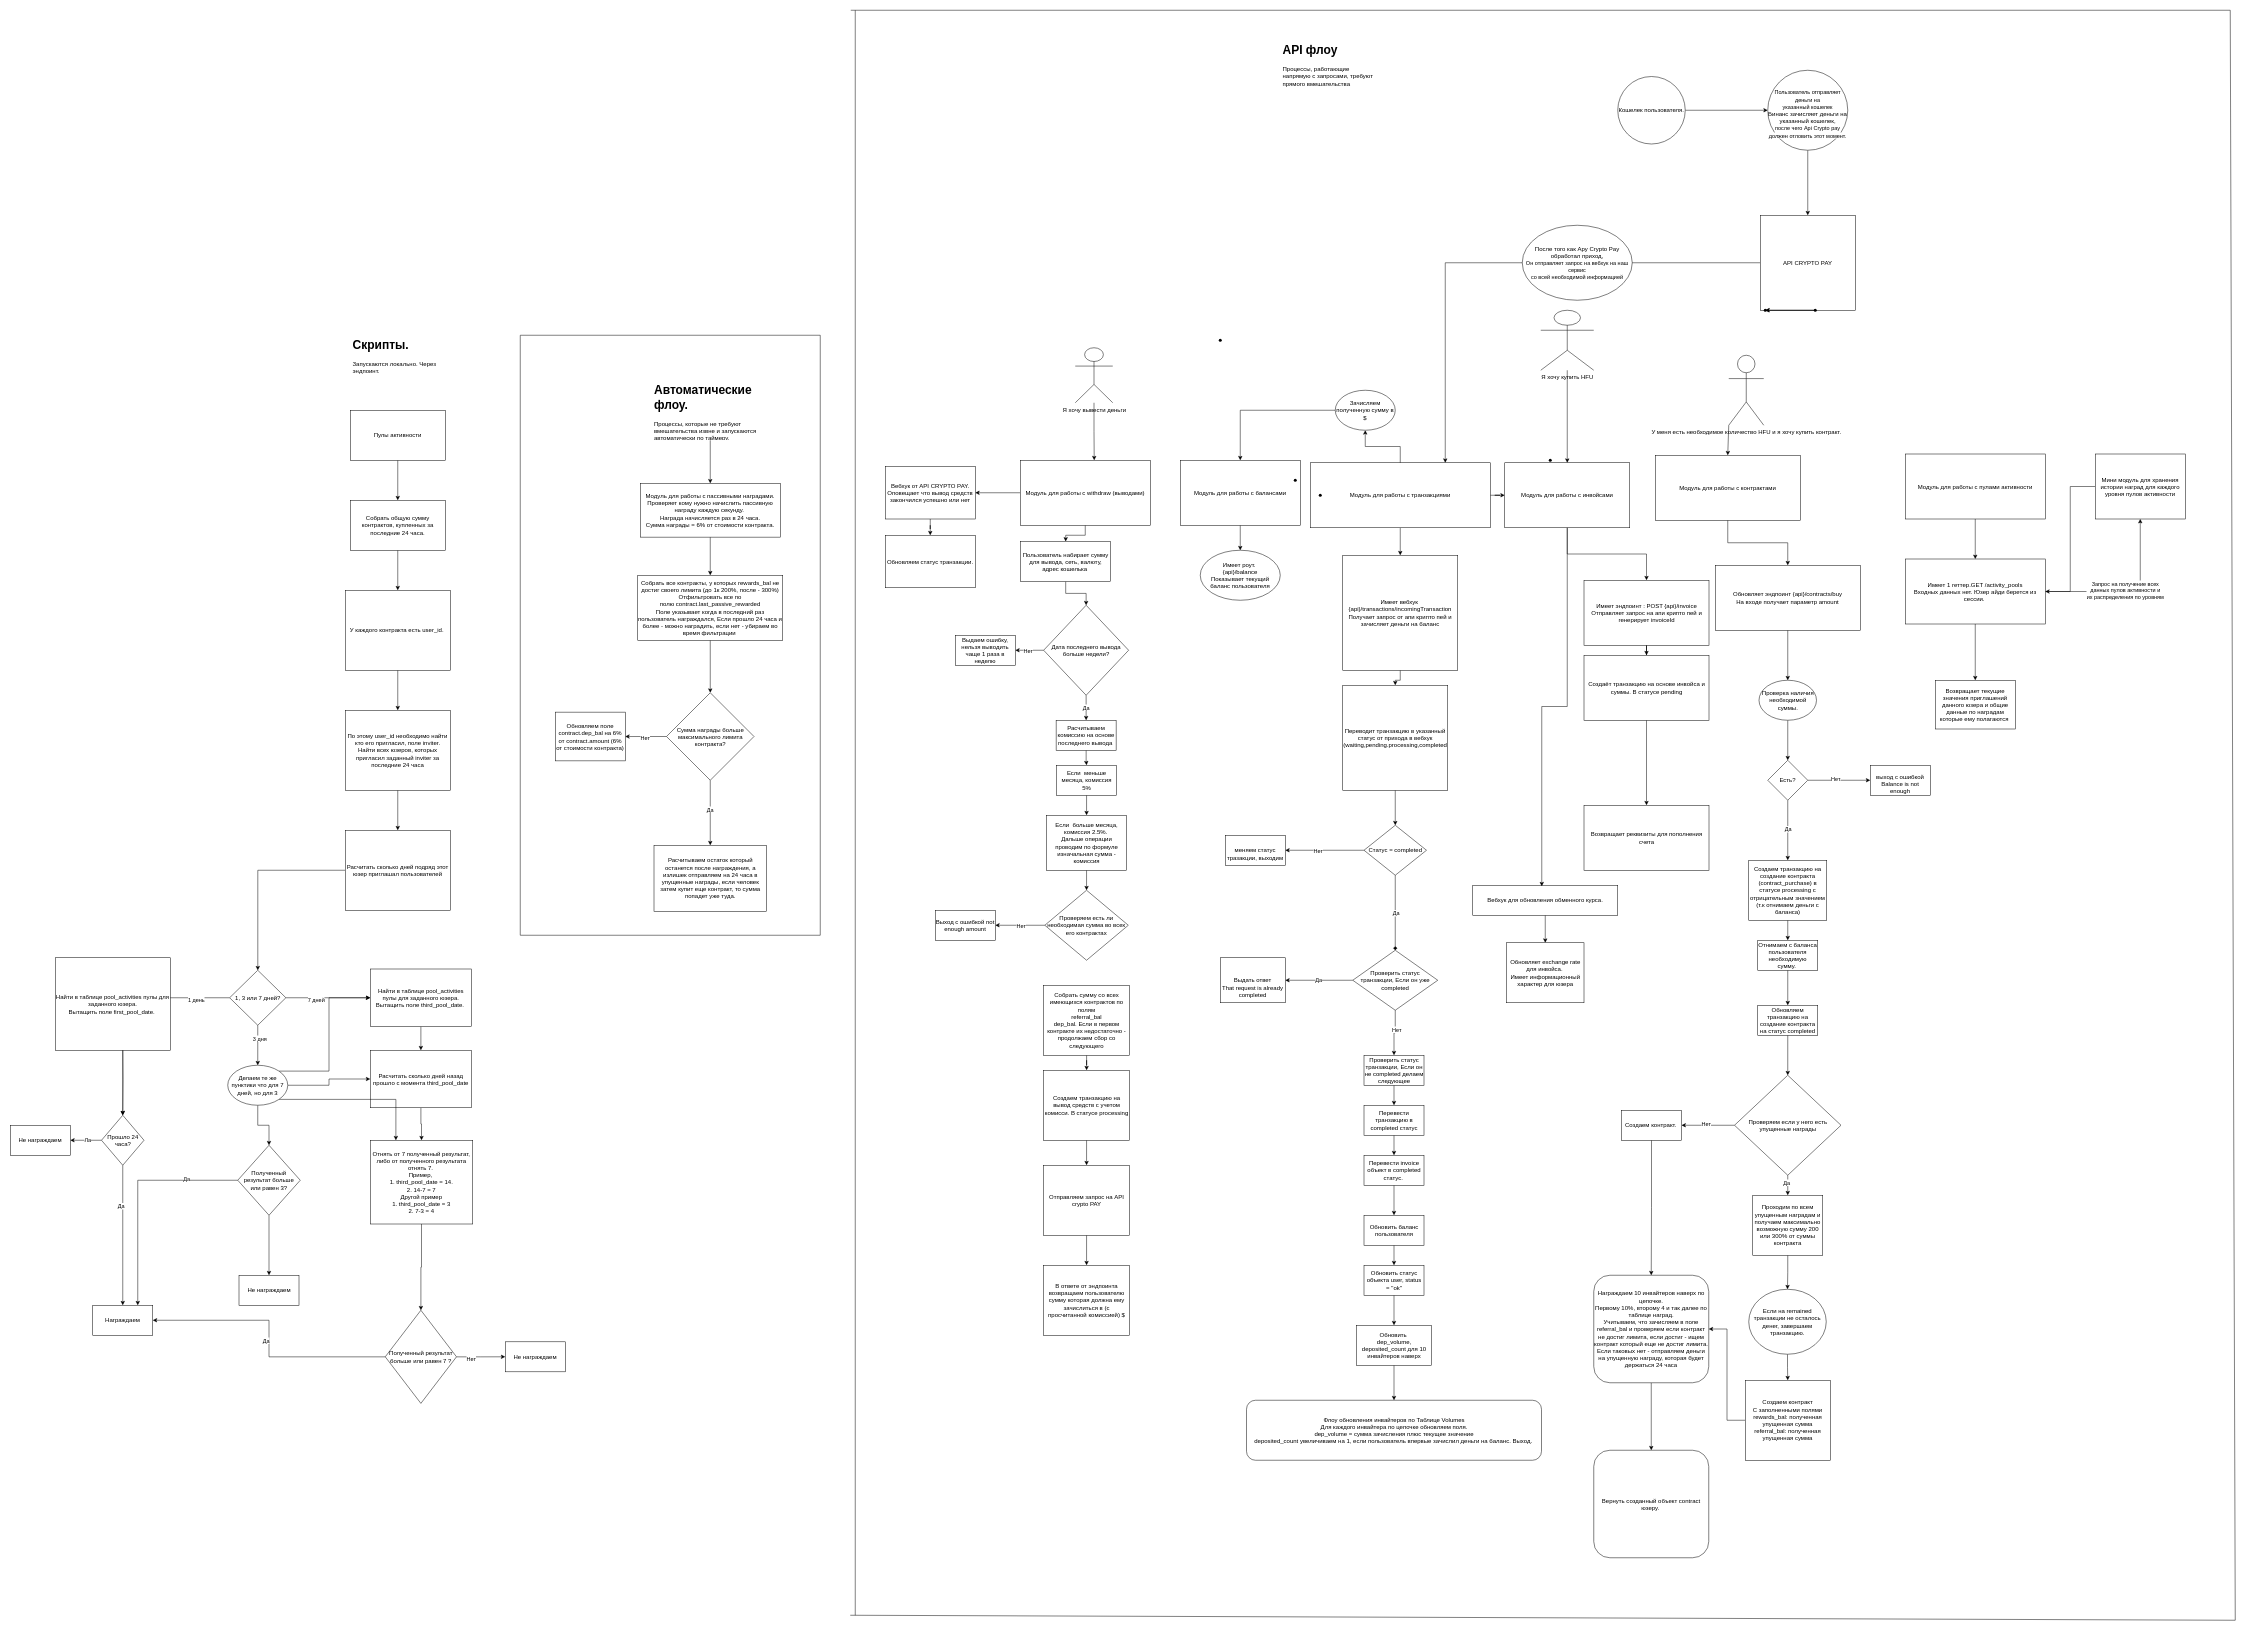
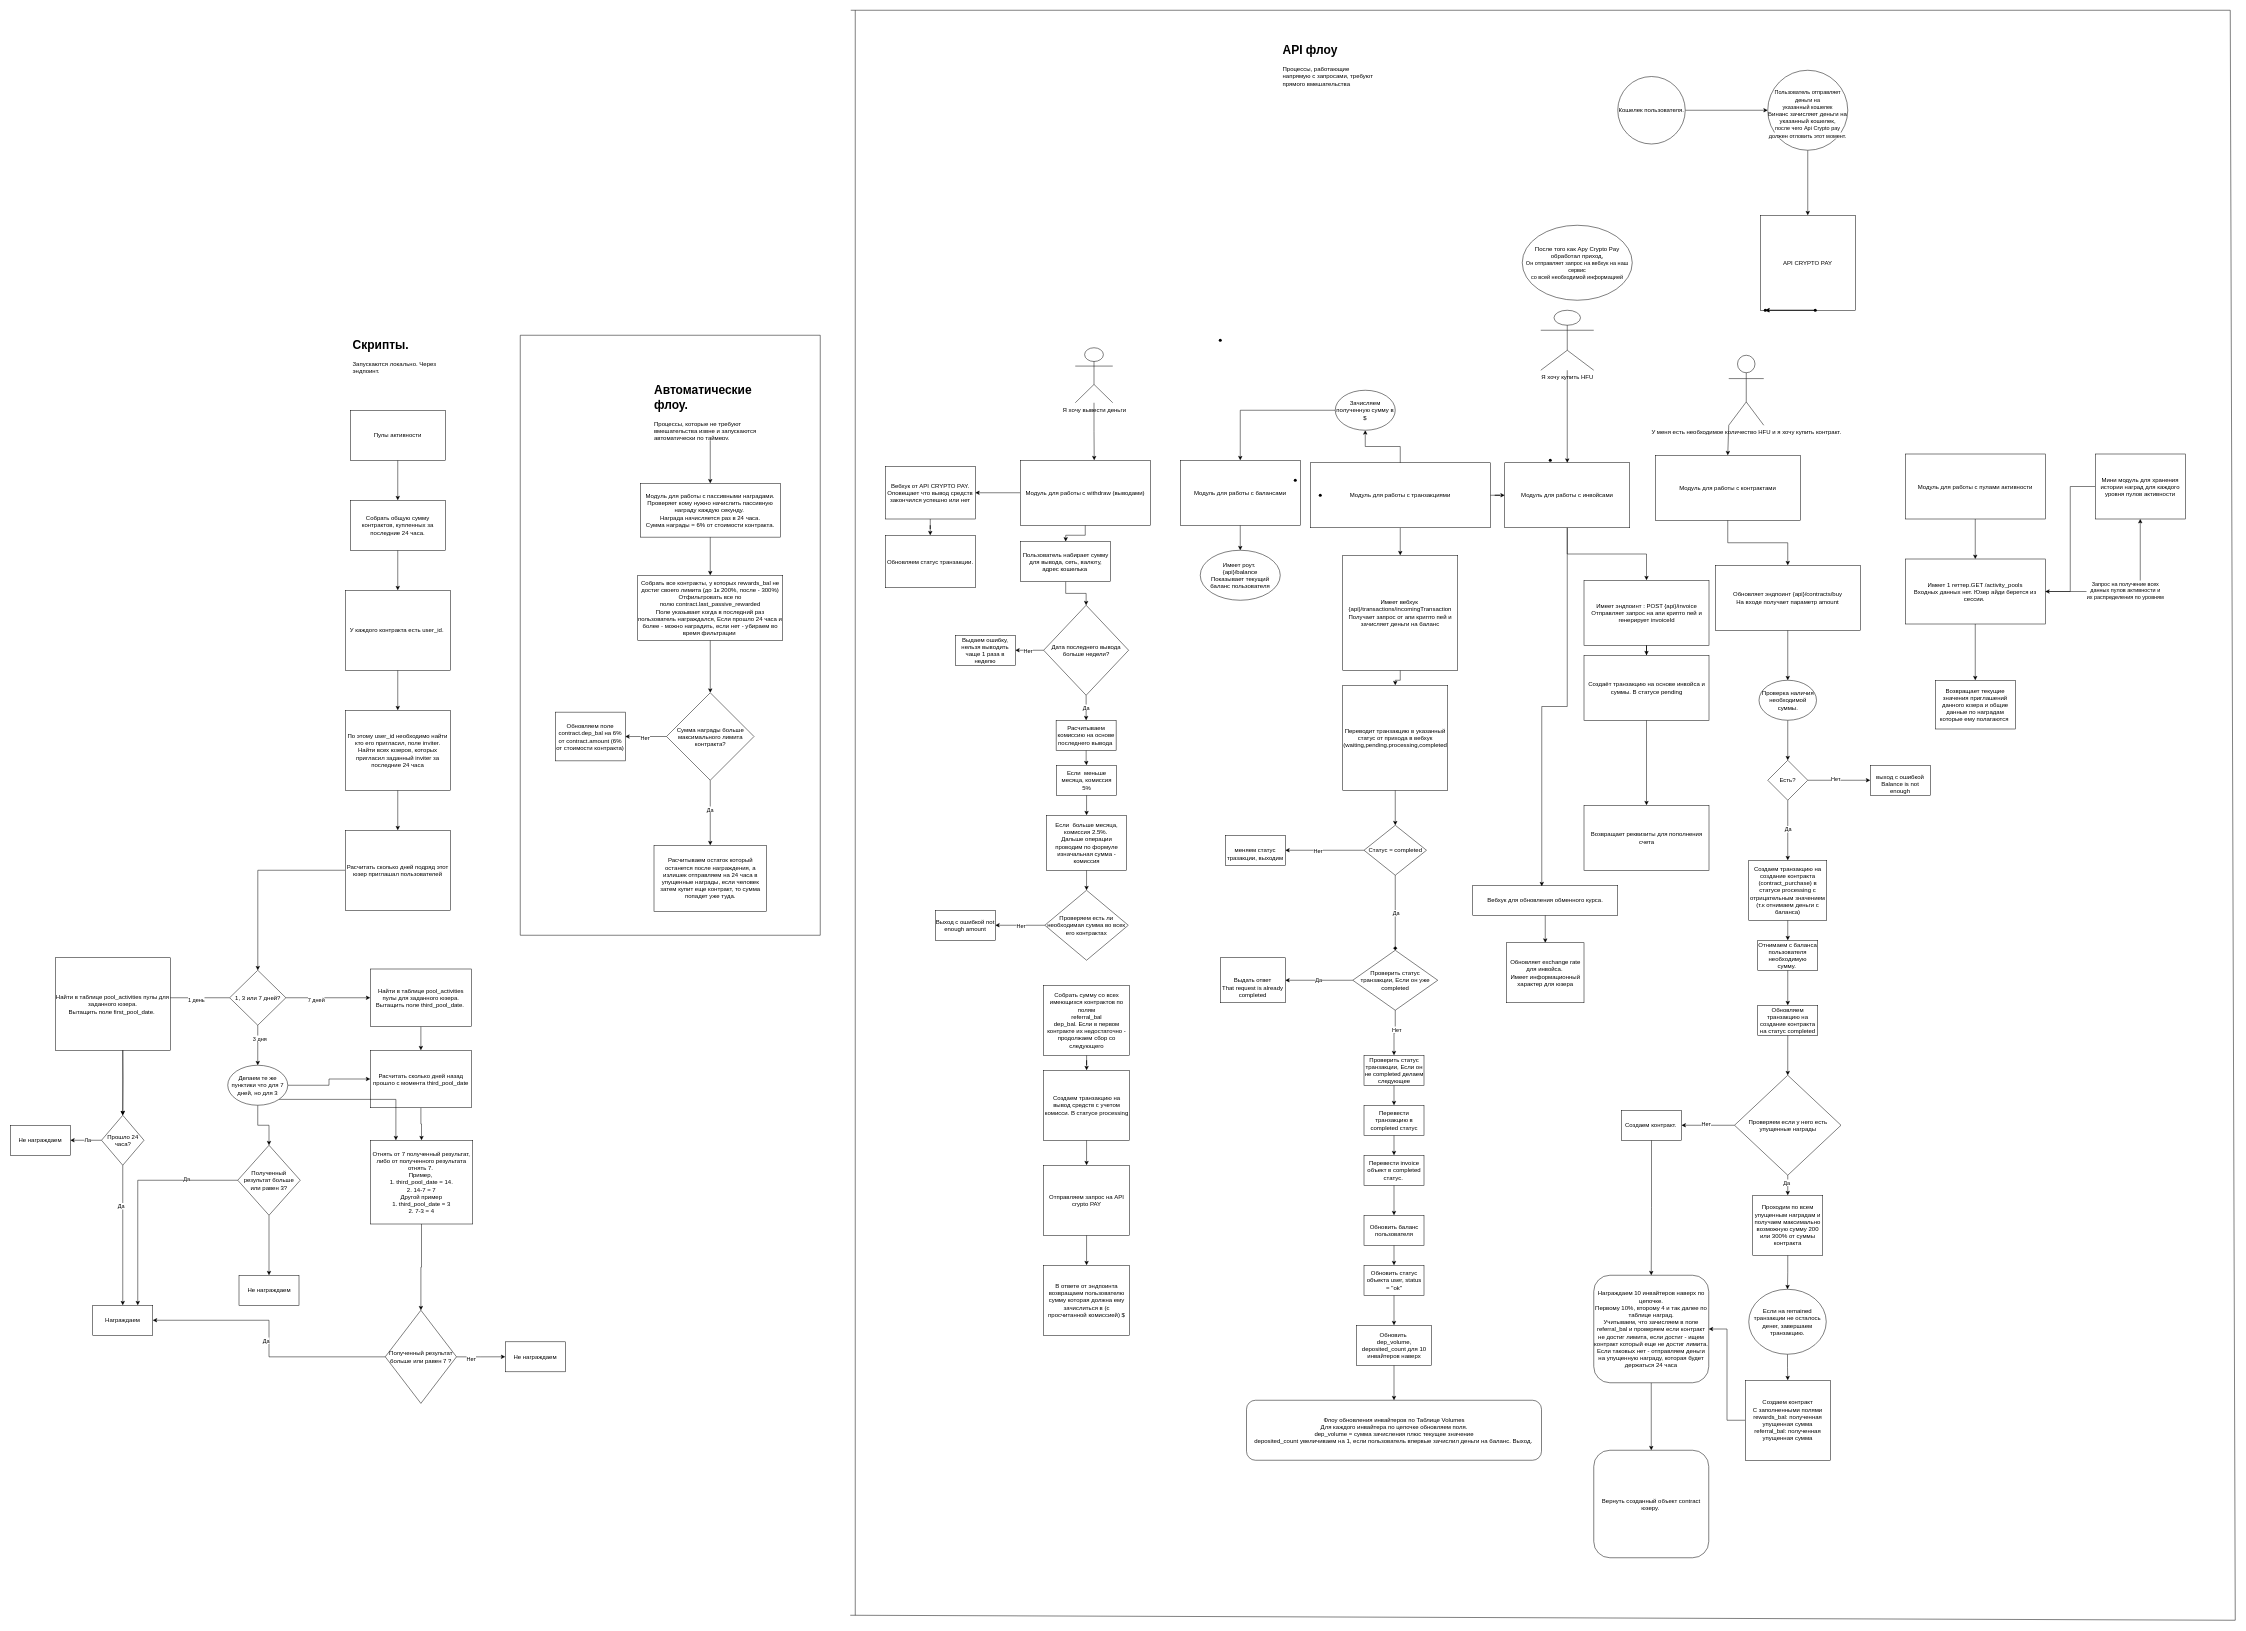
(1445, 458) -> none
(329, 1060) -> none
